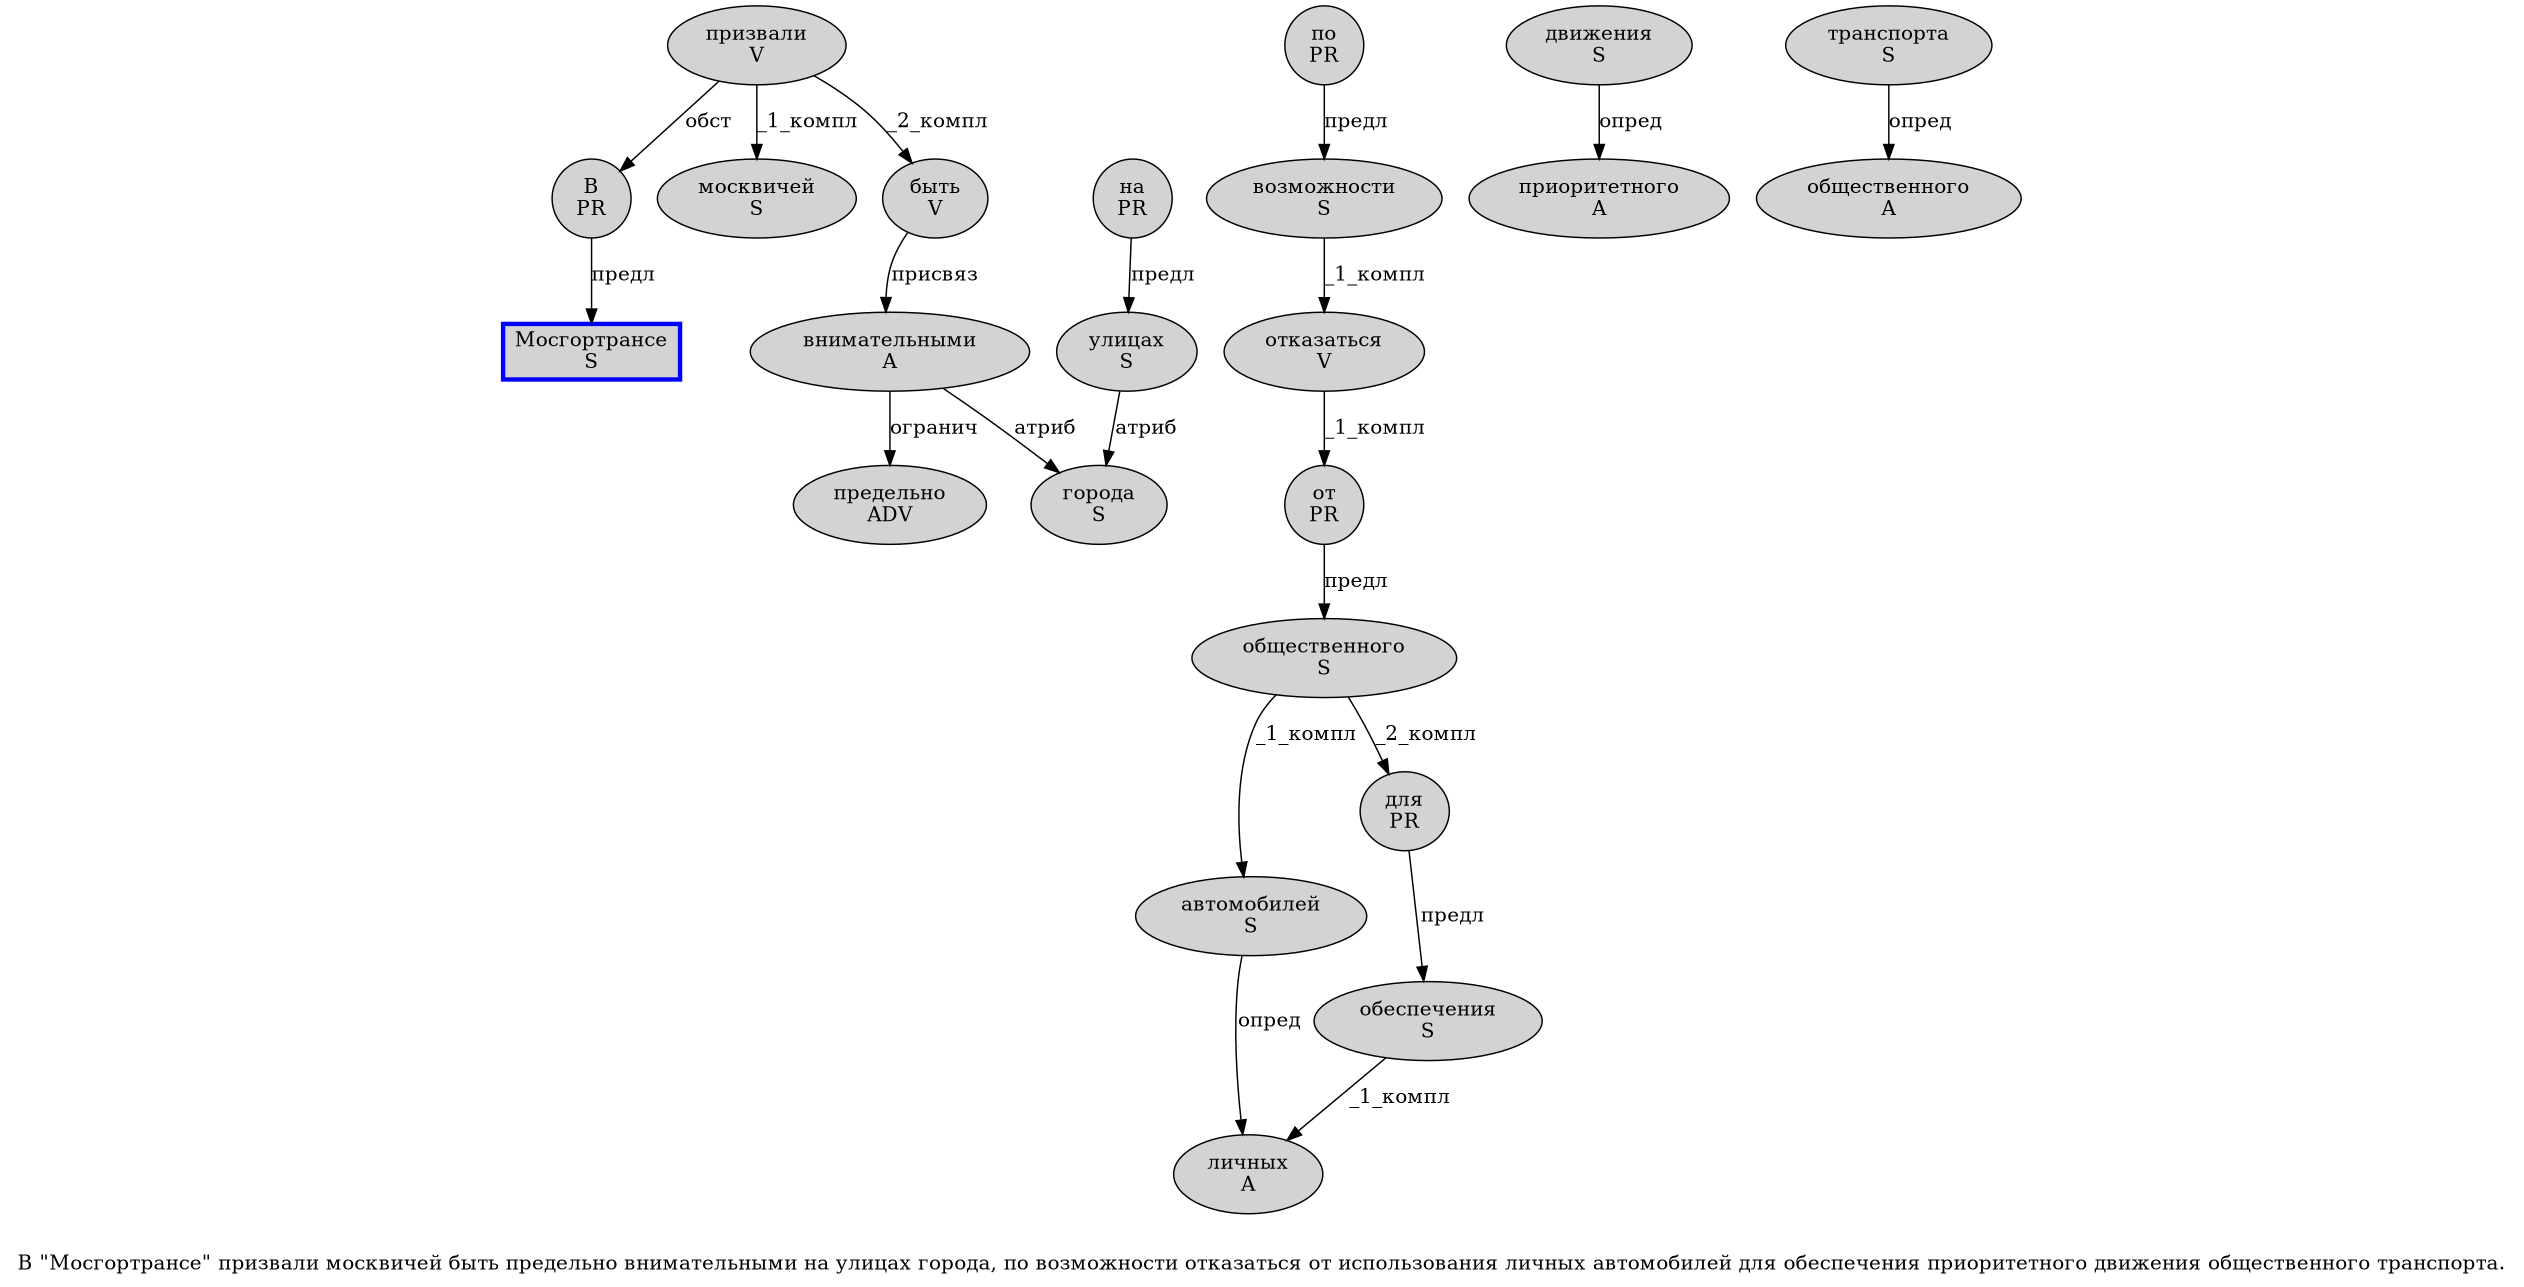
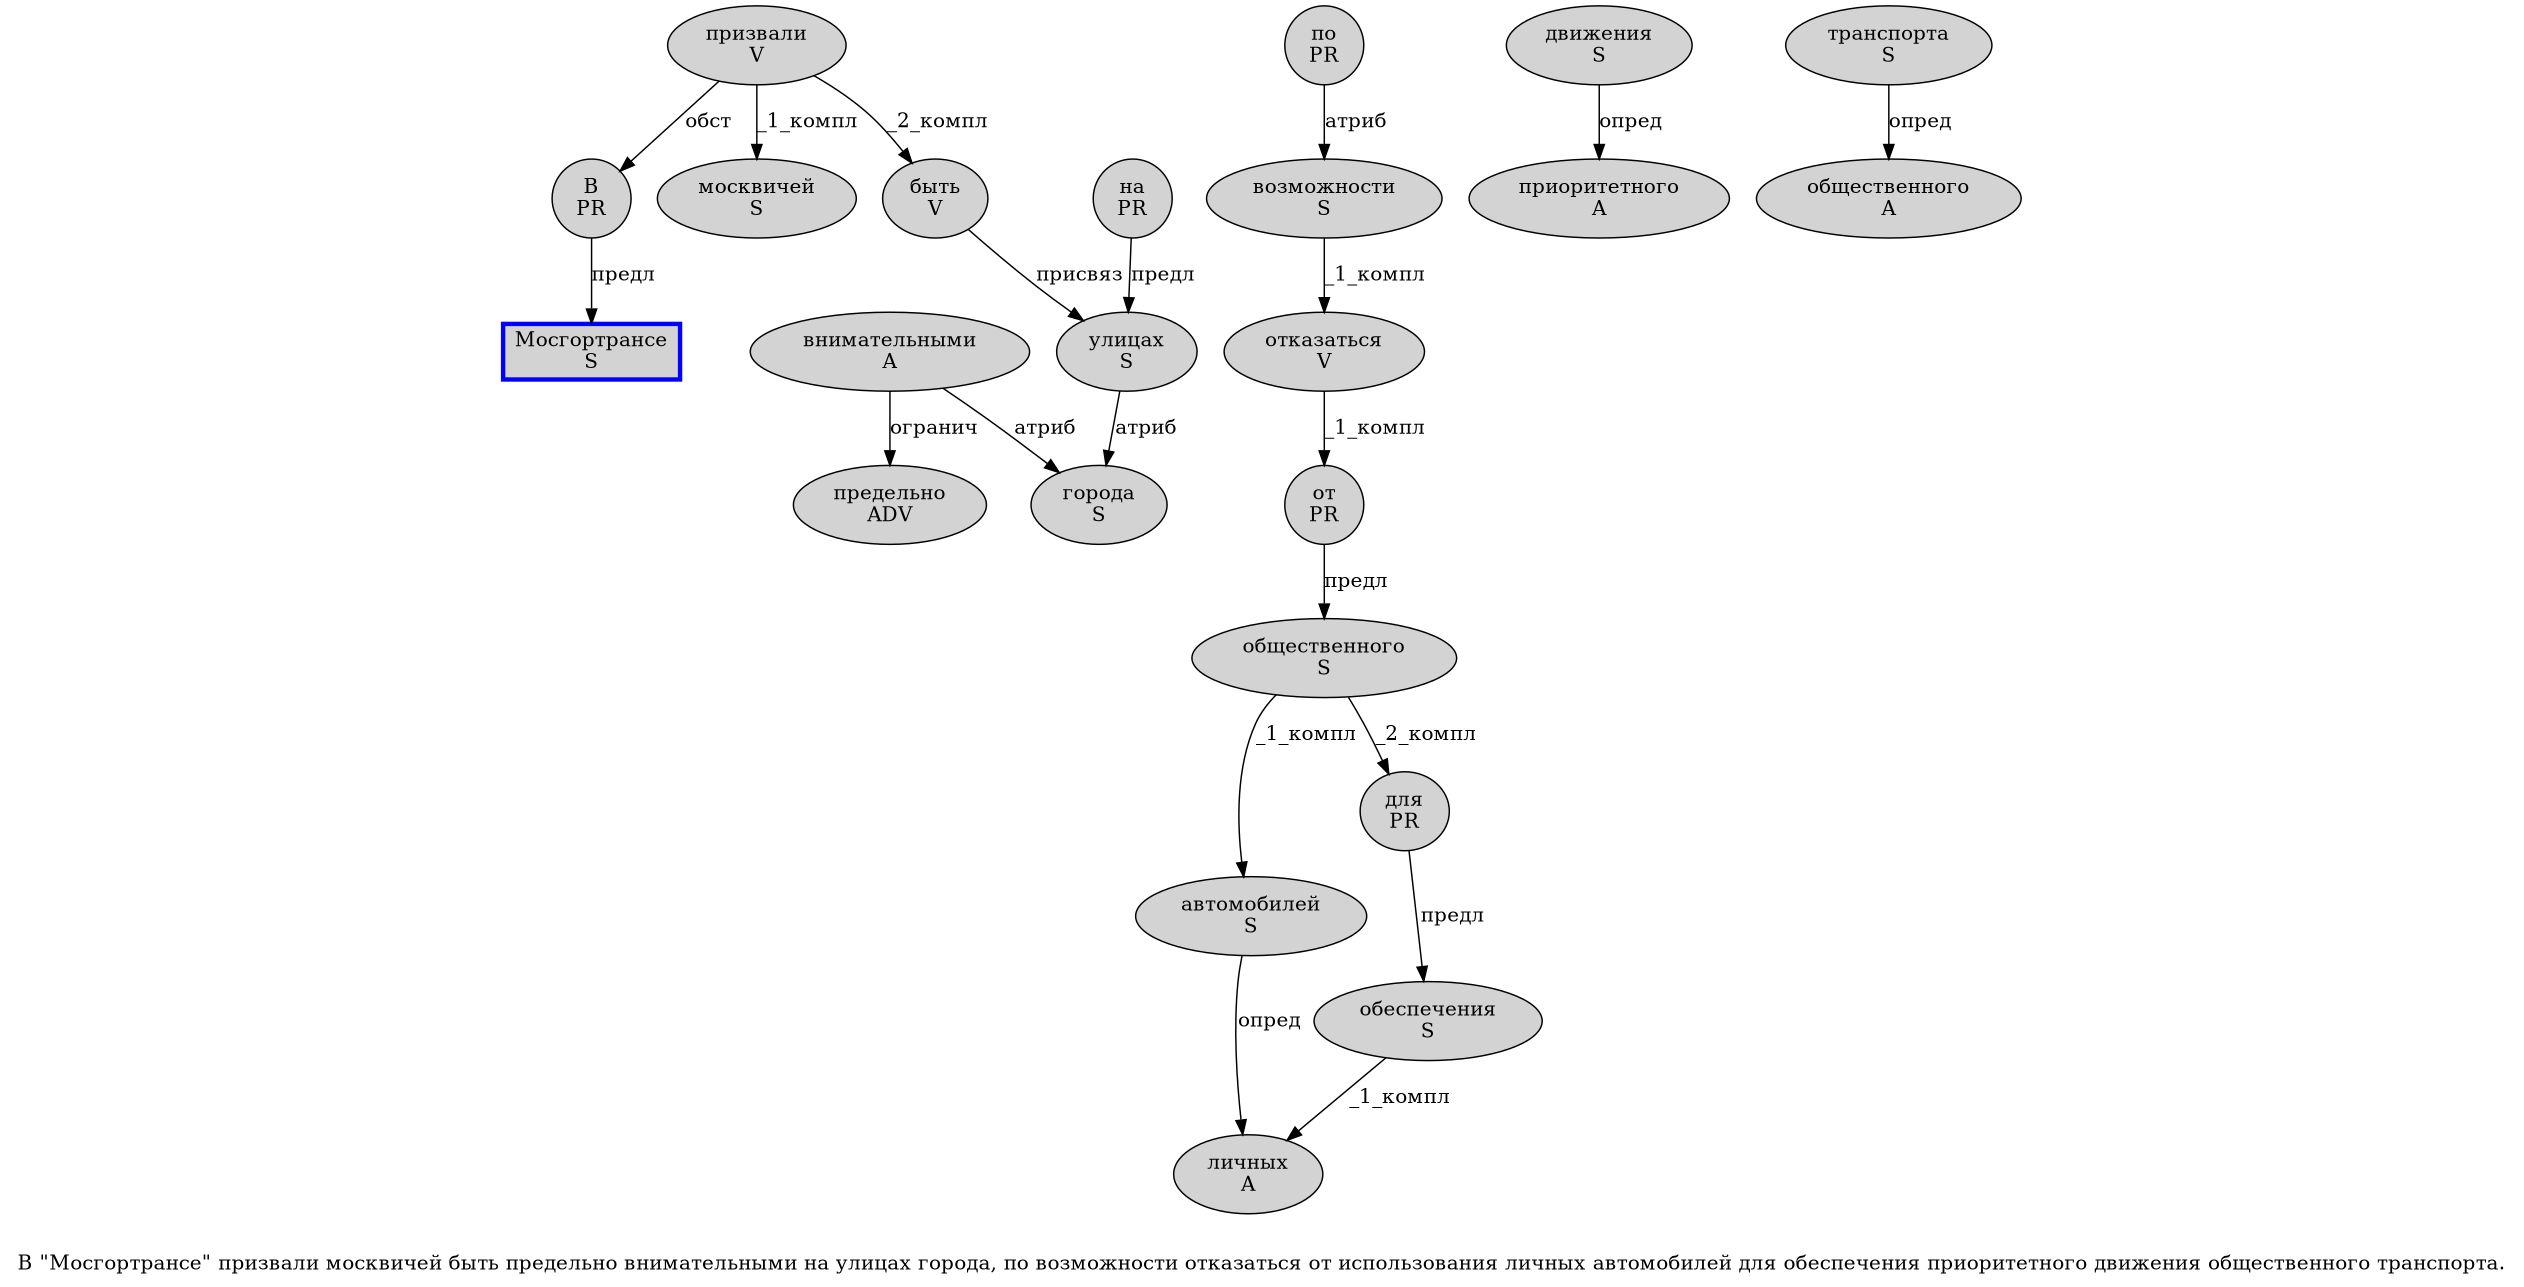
(1356, 122) -> (1356, 122)
(892, 263) -> (1019, 272)
